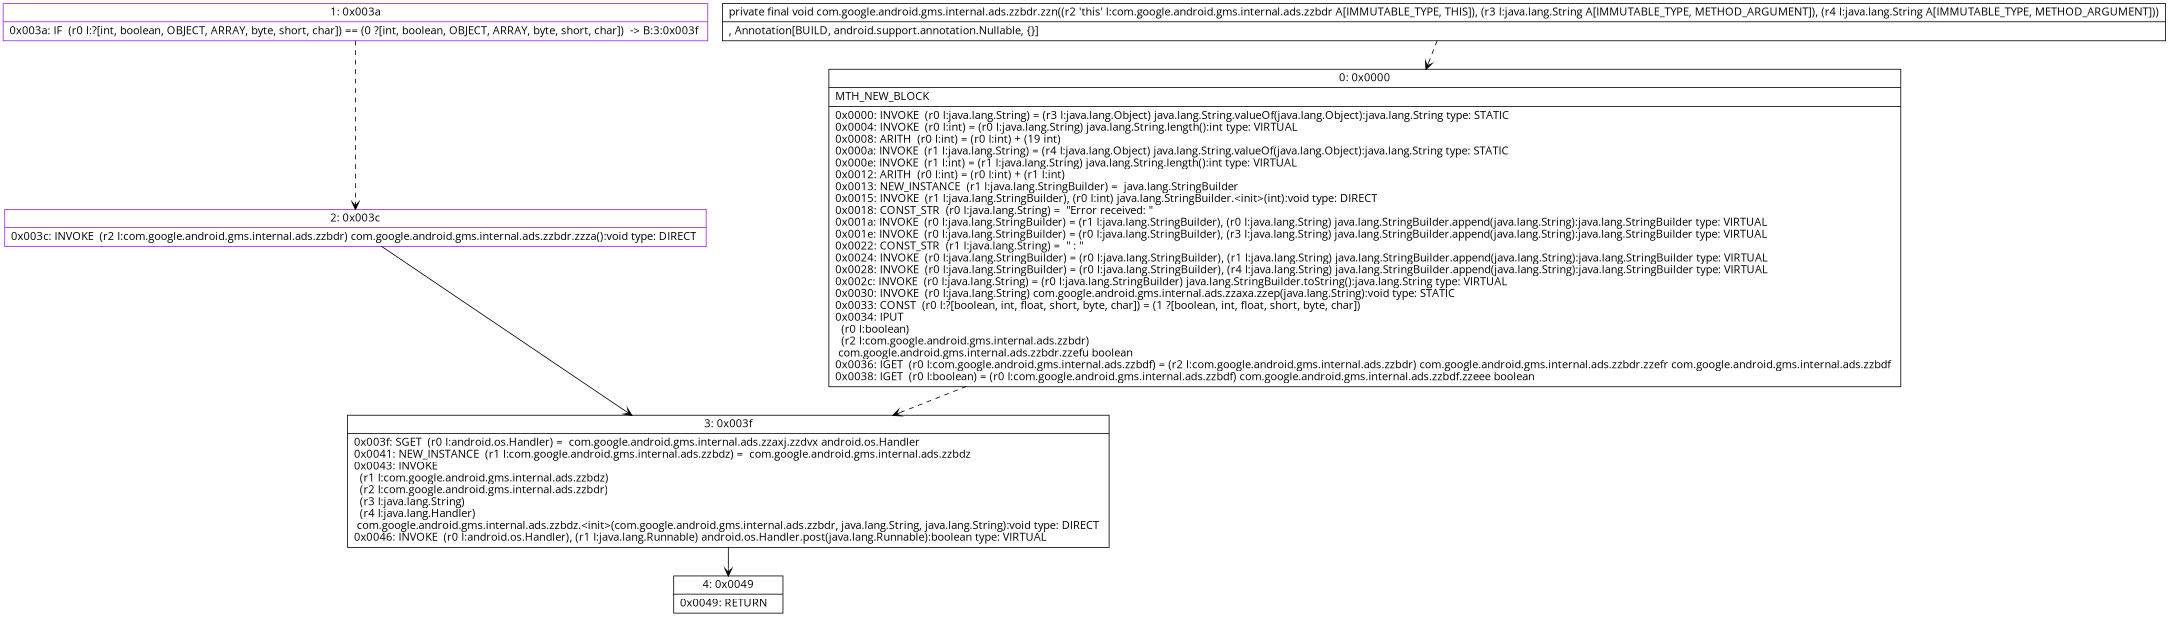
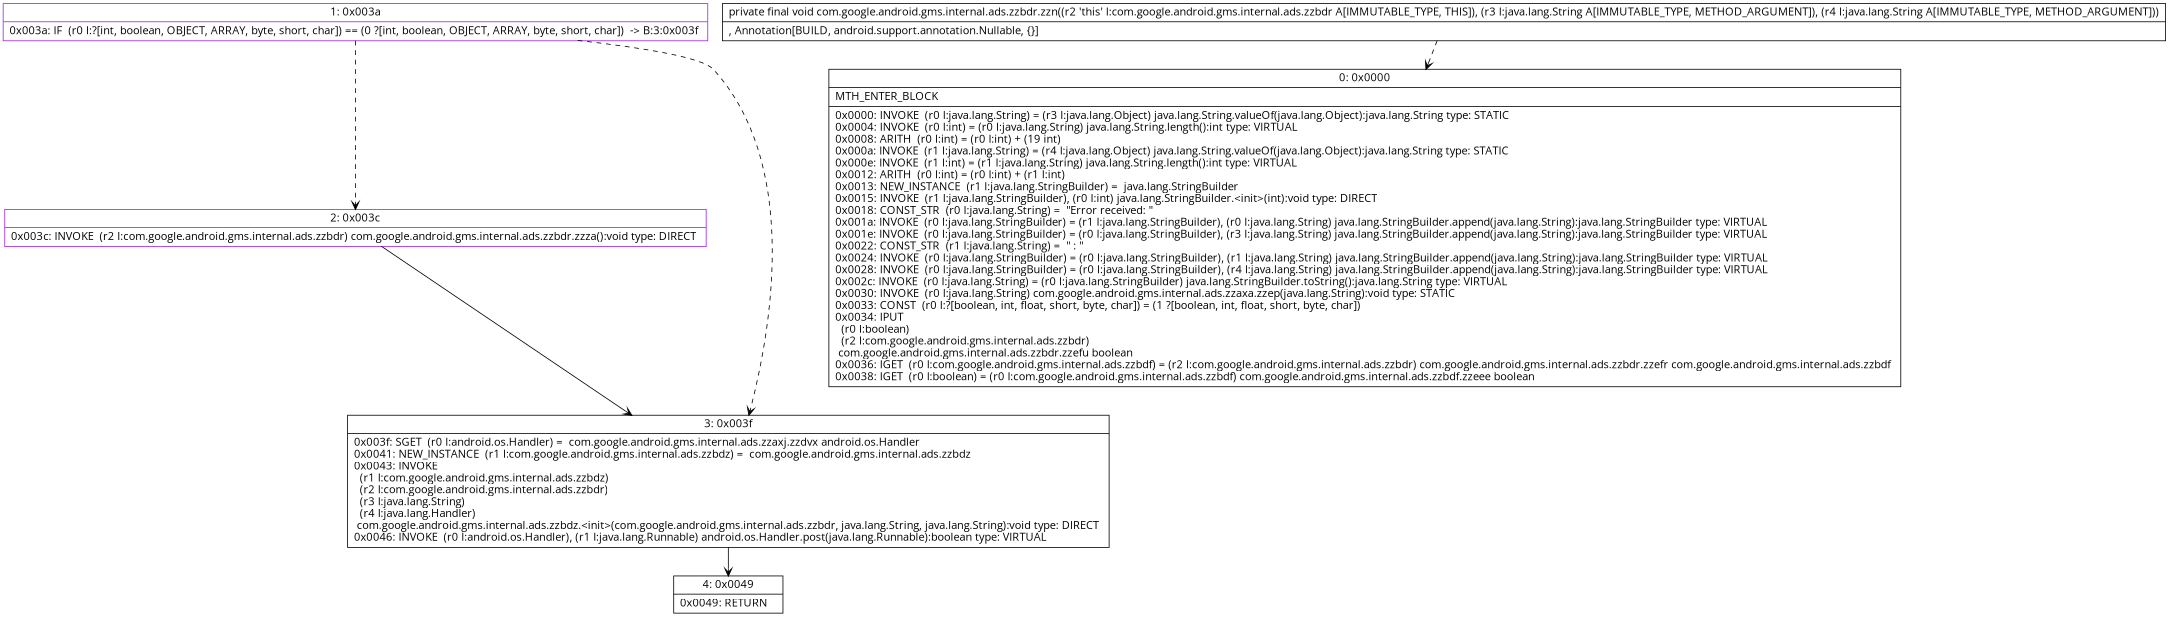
(882, 97) -> (887, 97)
(933, 399) -> (761, 164)
